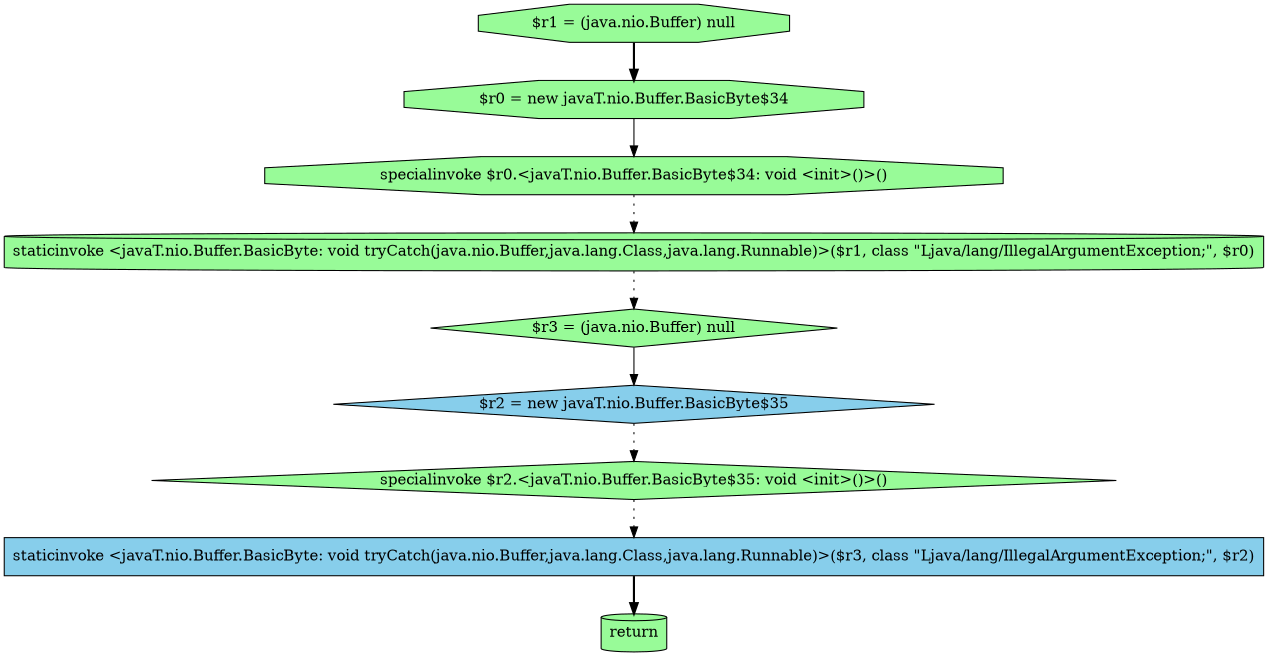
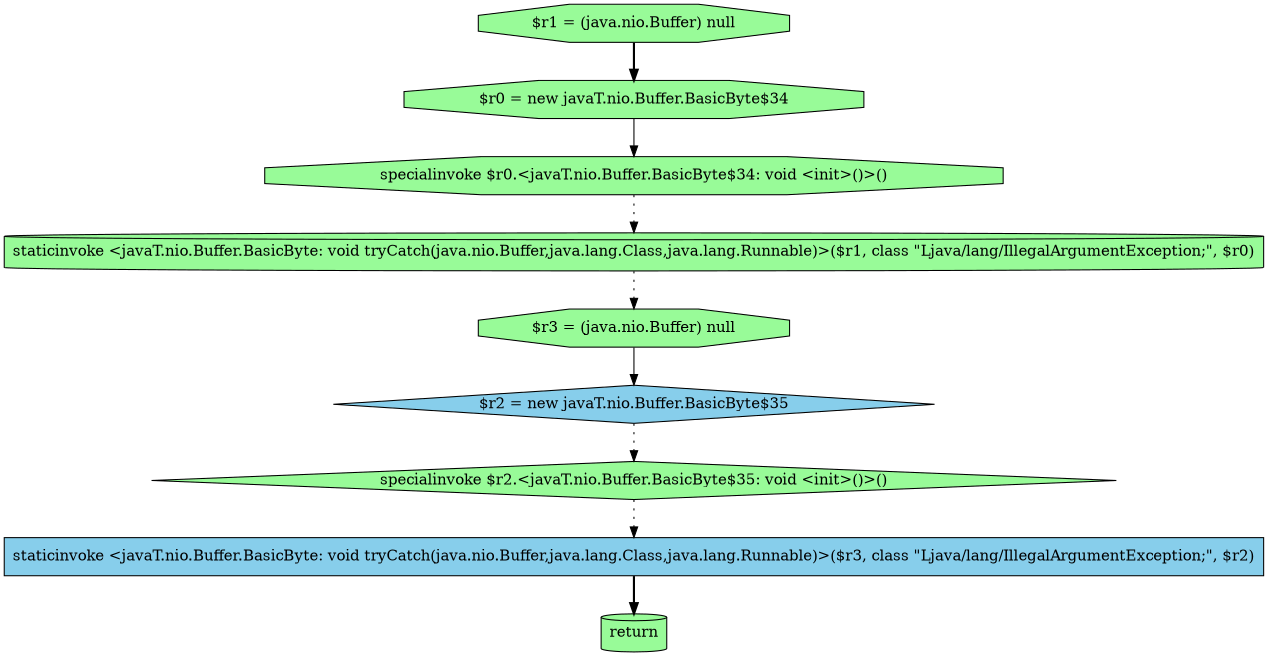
(634, 328) -> (634, 328)
